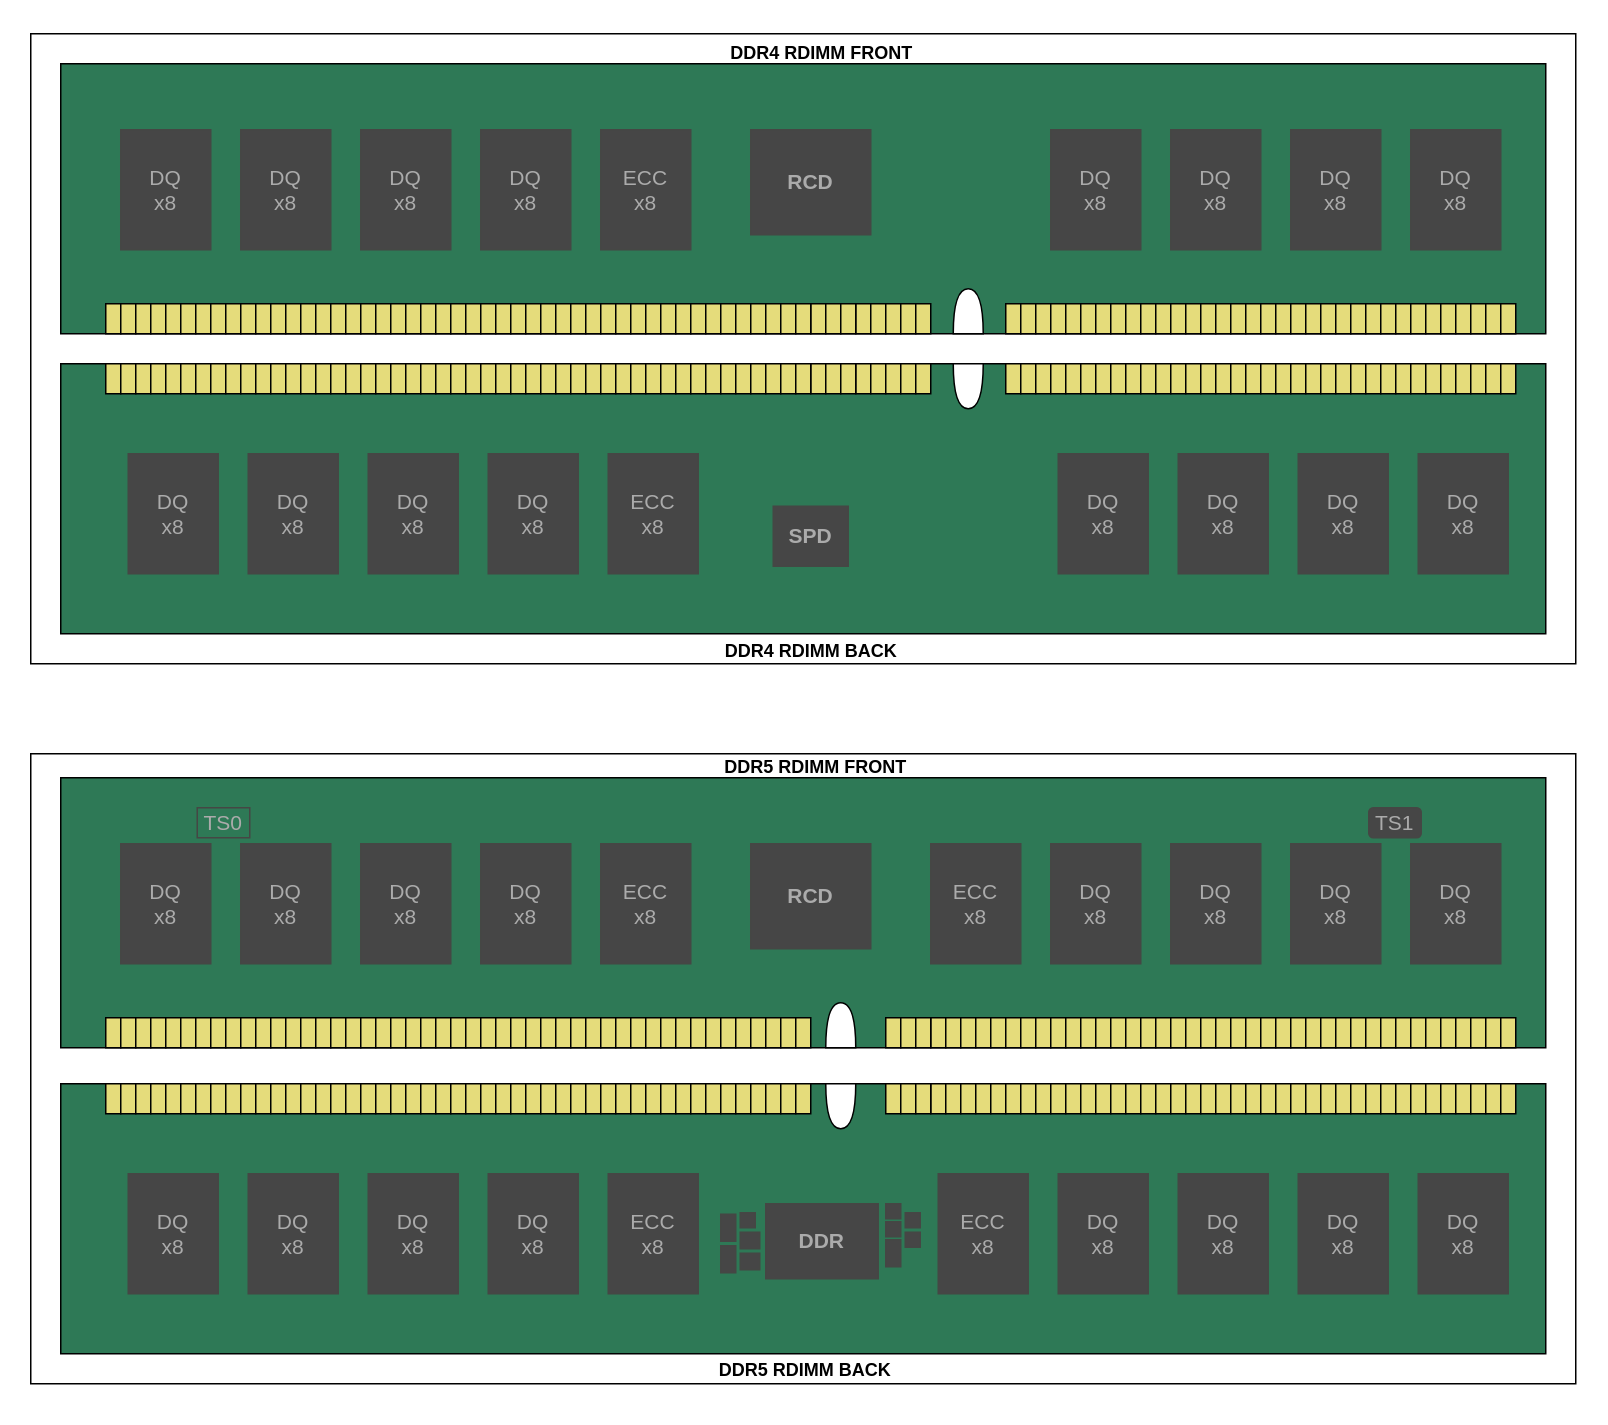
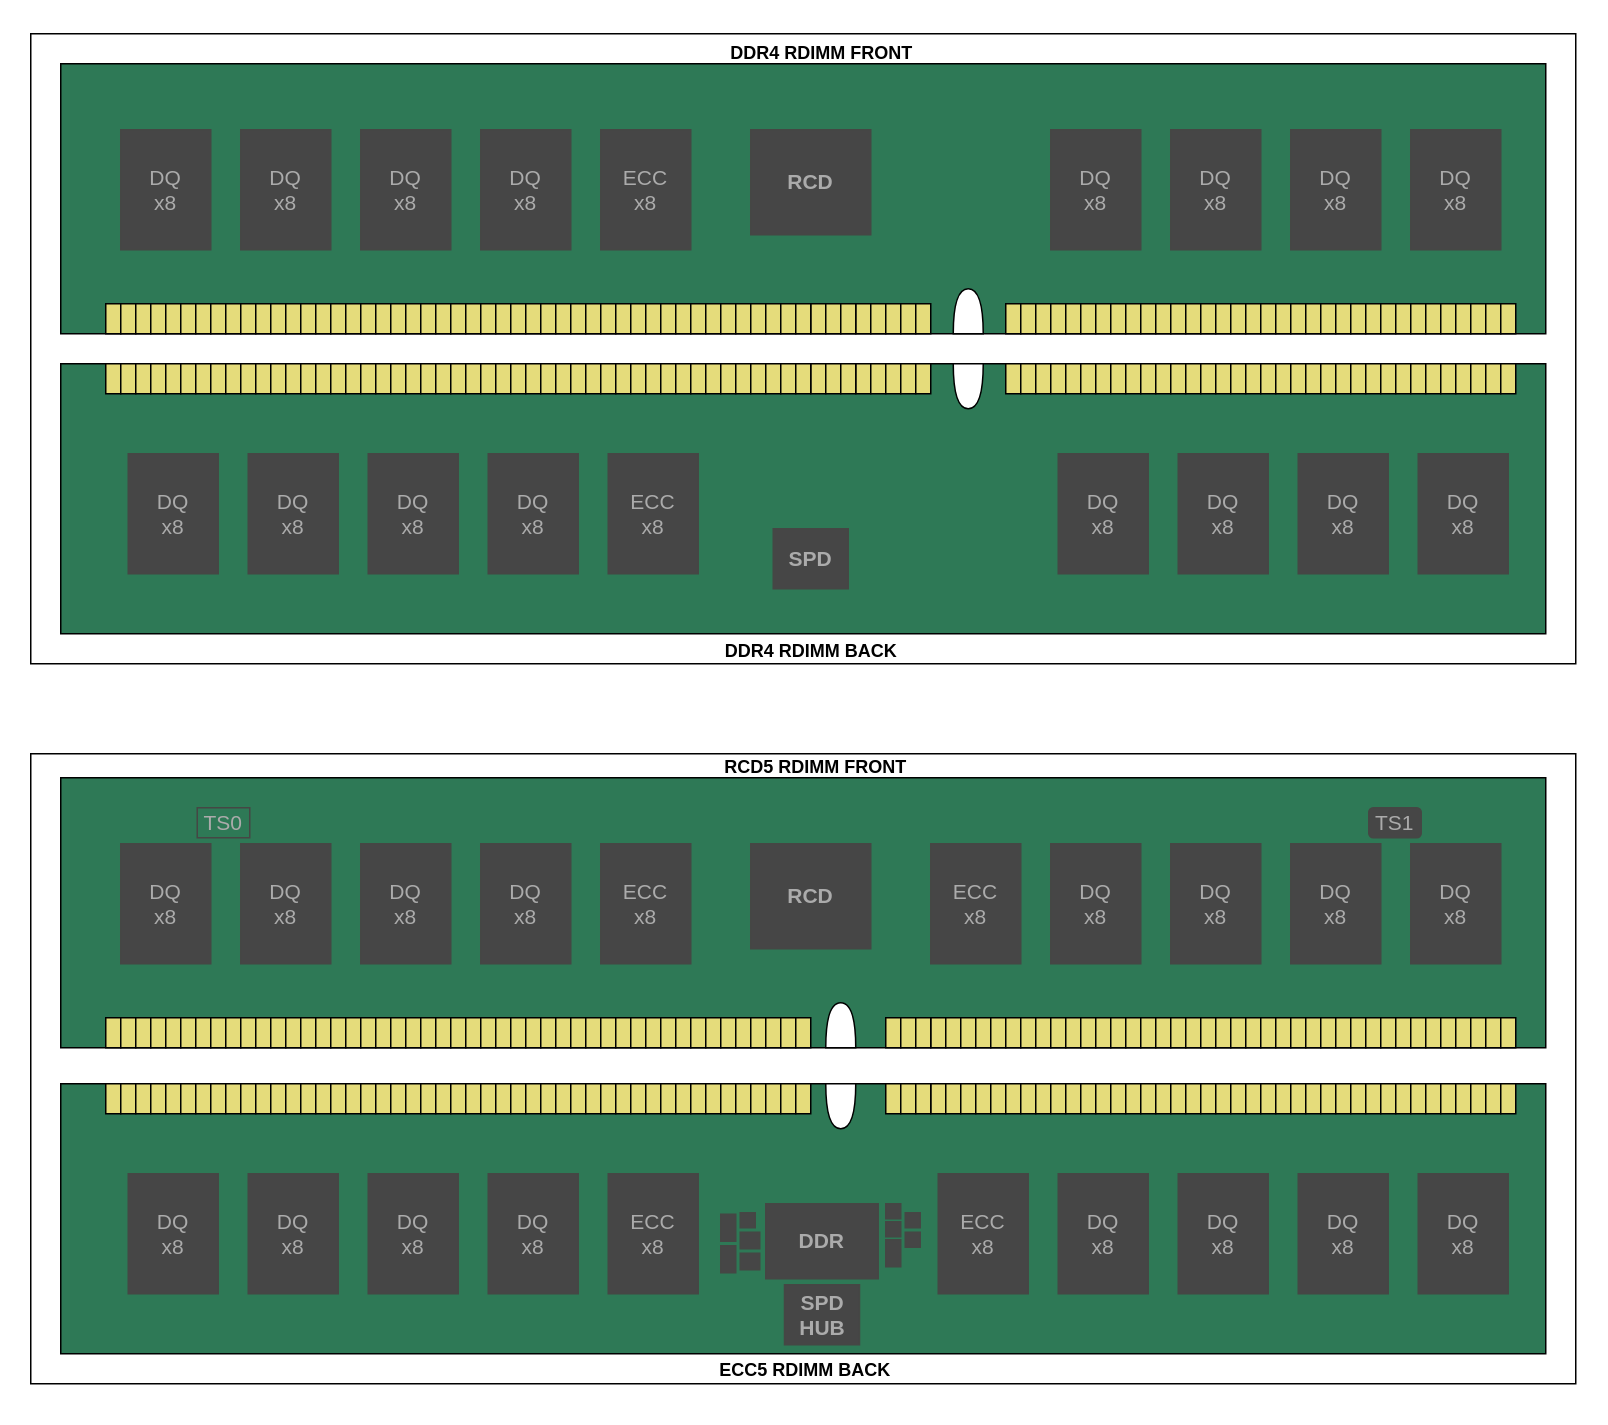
(811, 536) -> (811, 559)
(816, 767) -> (816, 767)
none -> (822, 1315)
(806, 1370) -> (806, 1370)
